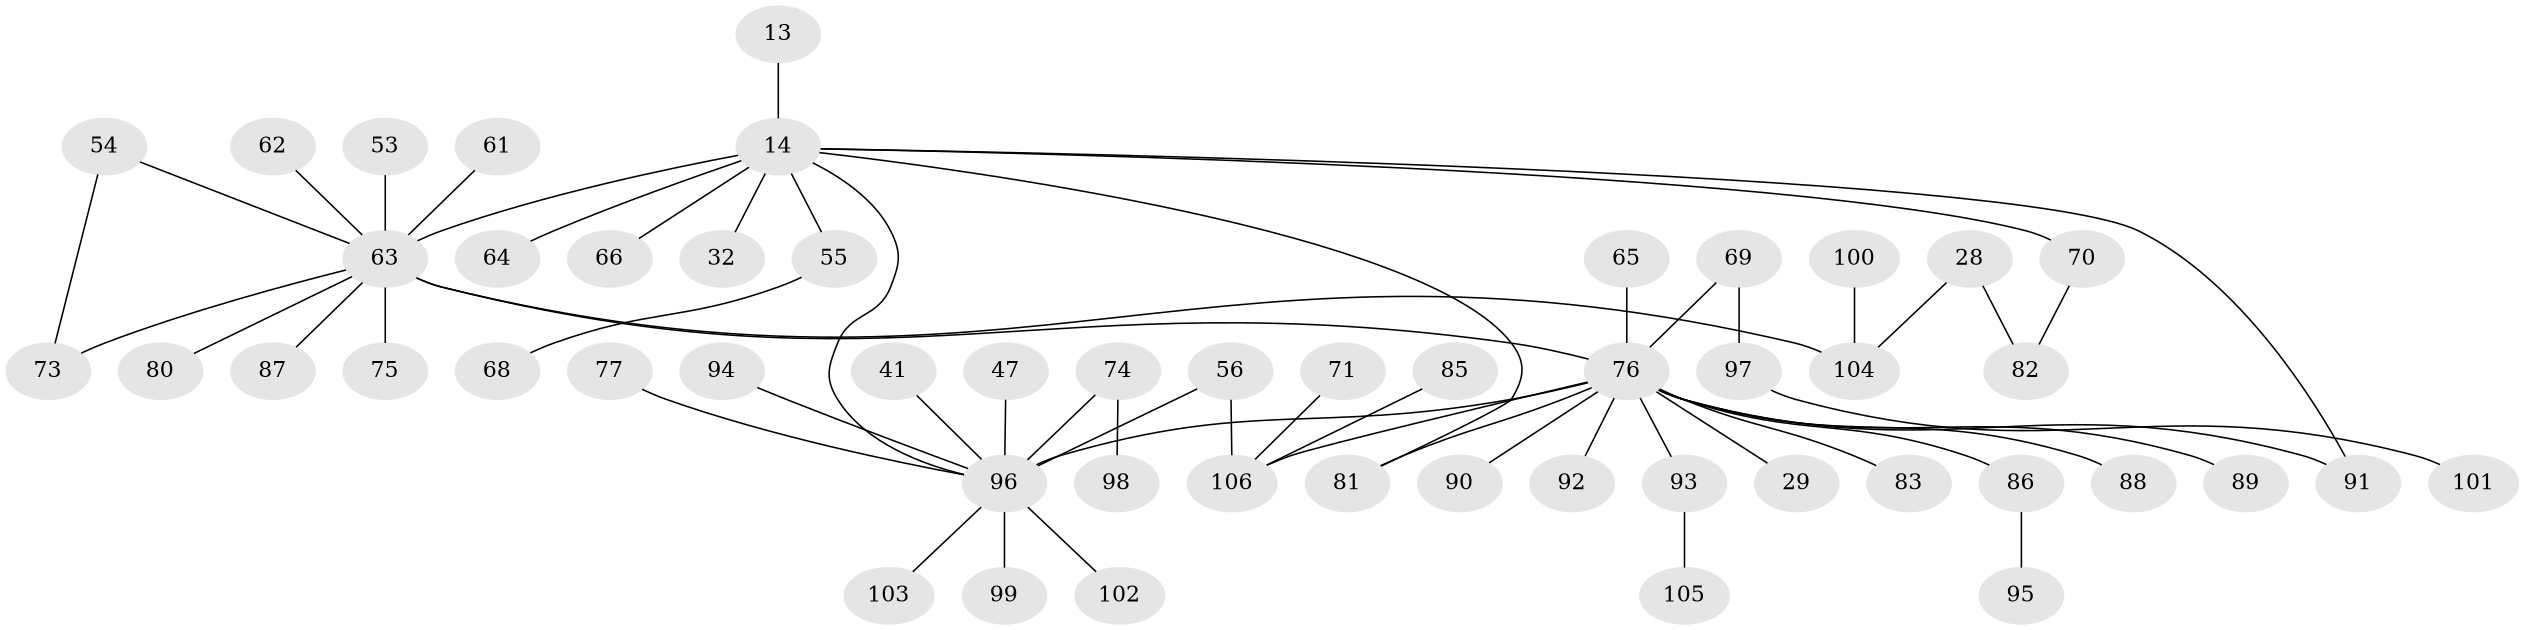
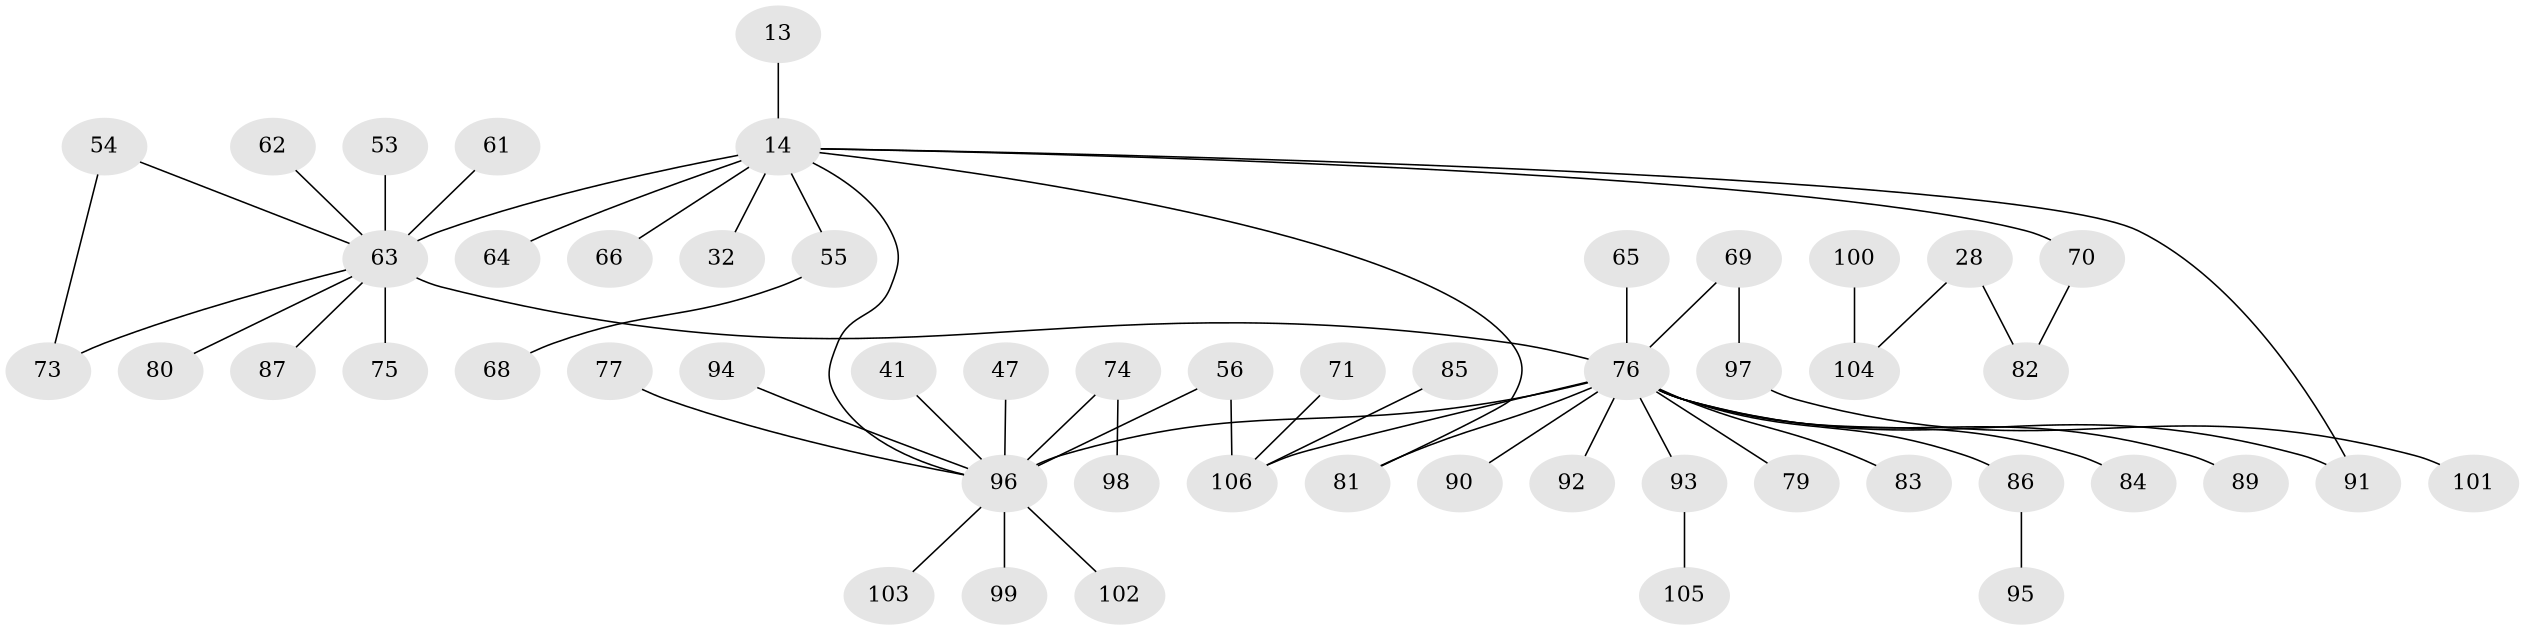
(1154, 314) -> none
(1797, 484) -> (1797, 484)
(2134, 484) -> (2134, 484)
